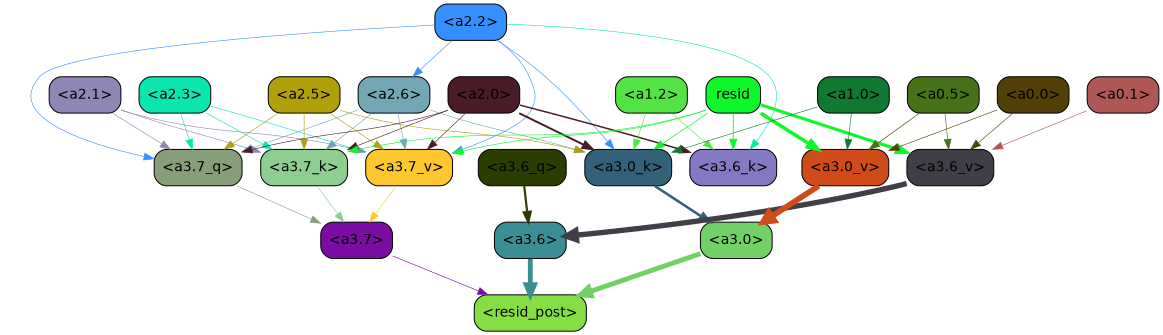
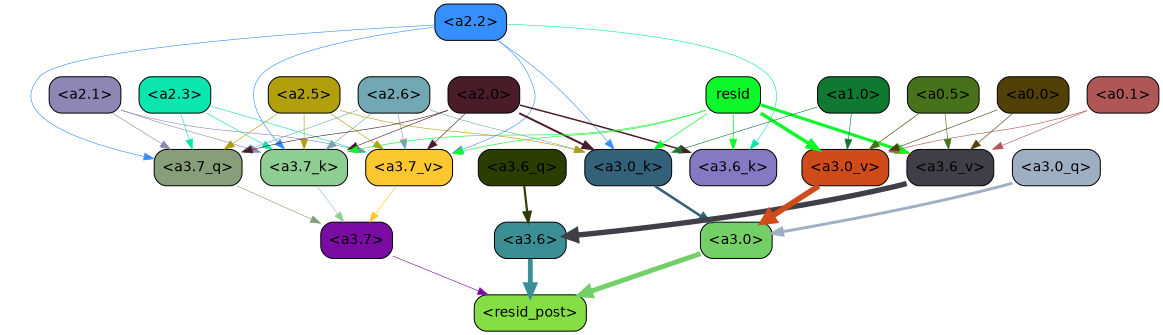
(436, 55) -> (309, 51)
(651, 95) -> none
none -> (1003, 130)
none -> (1056, 168)
